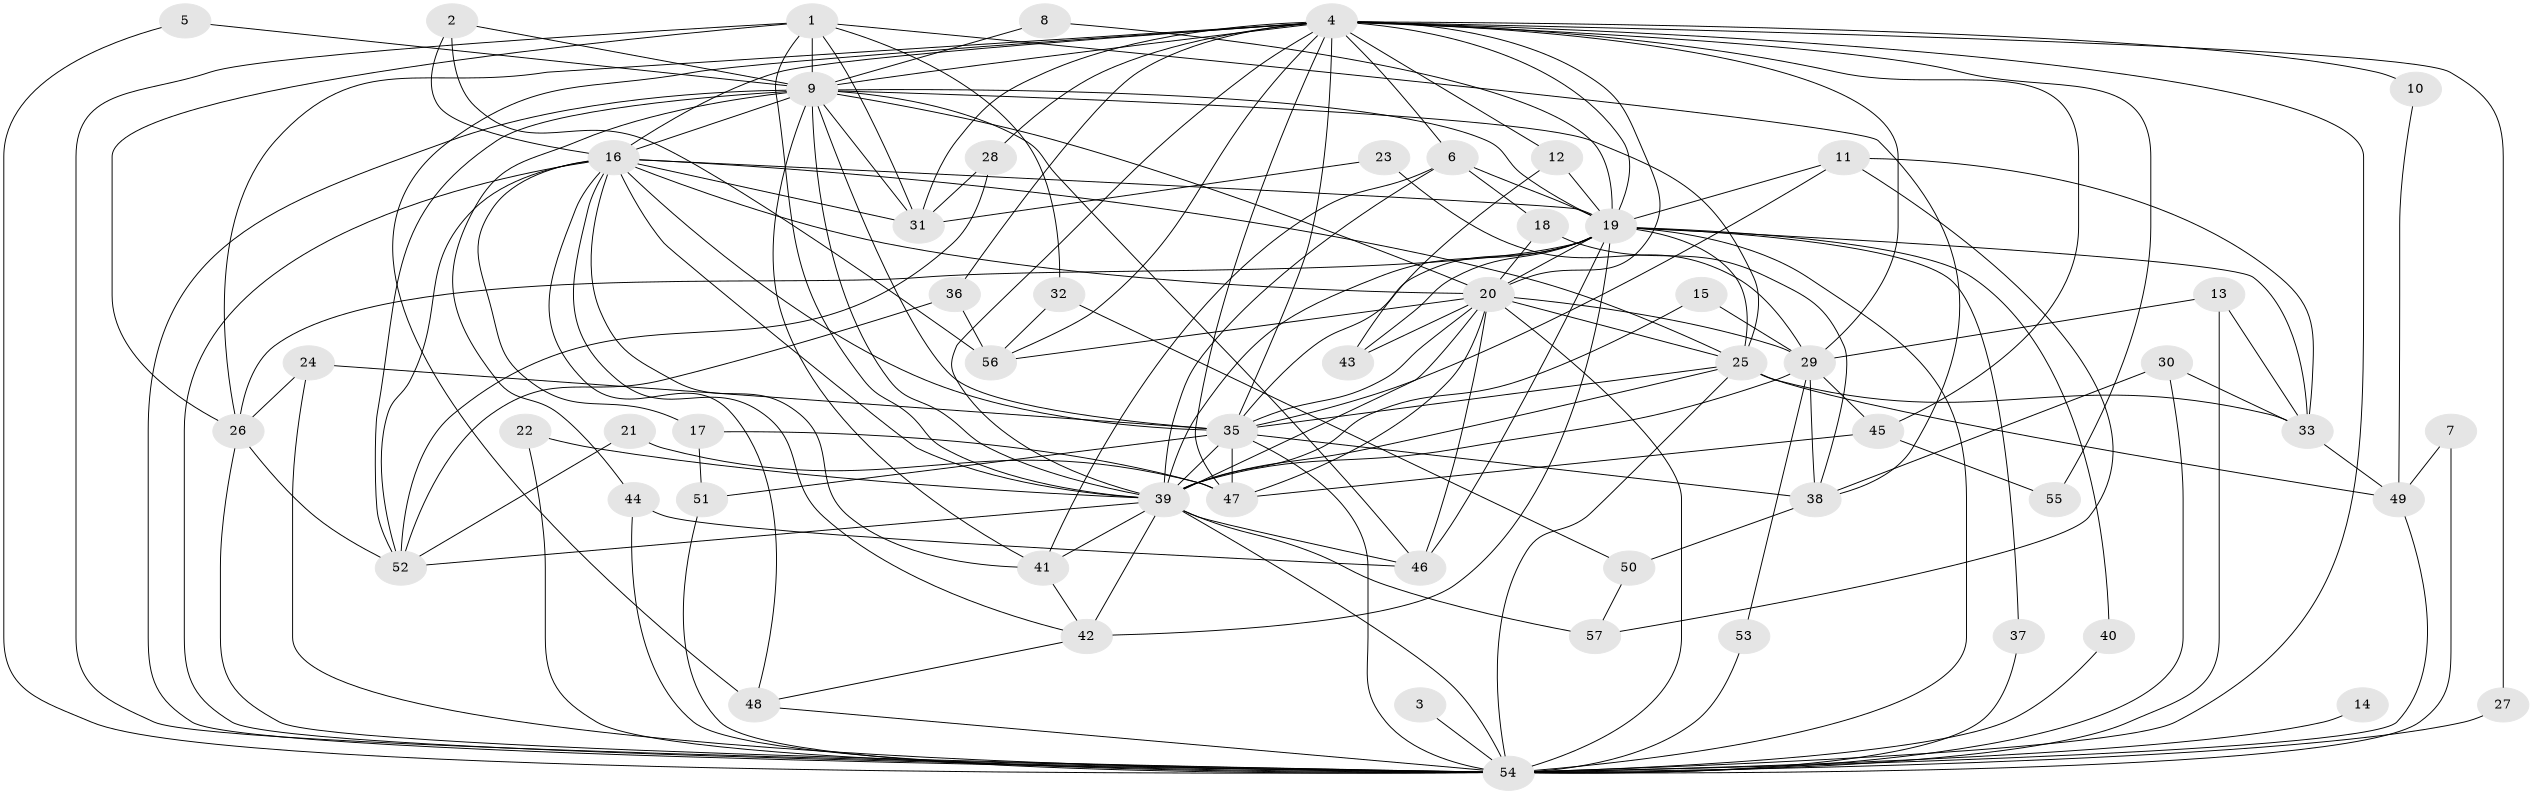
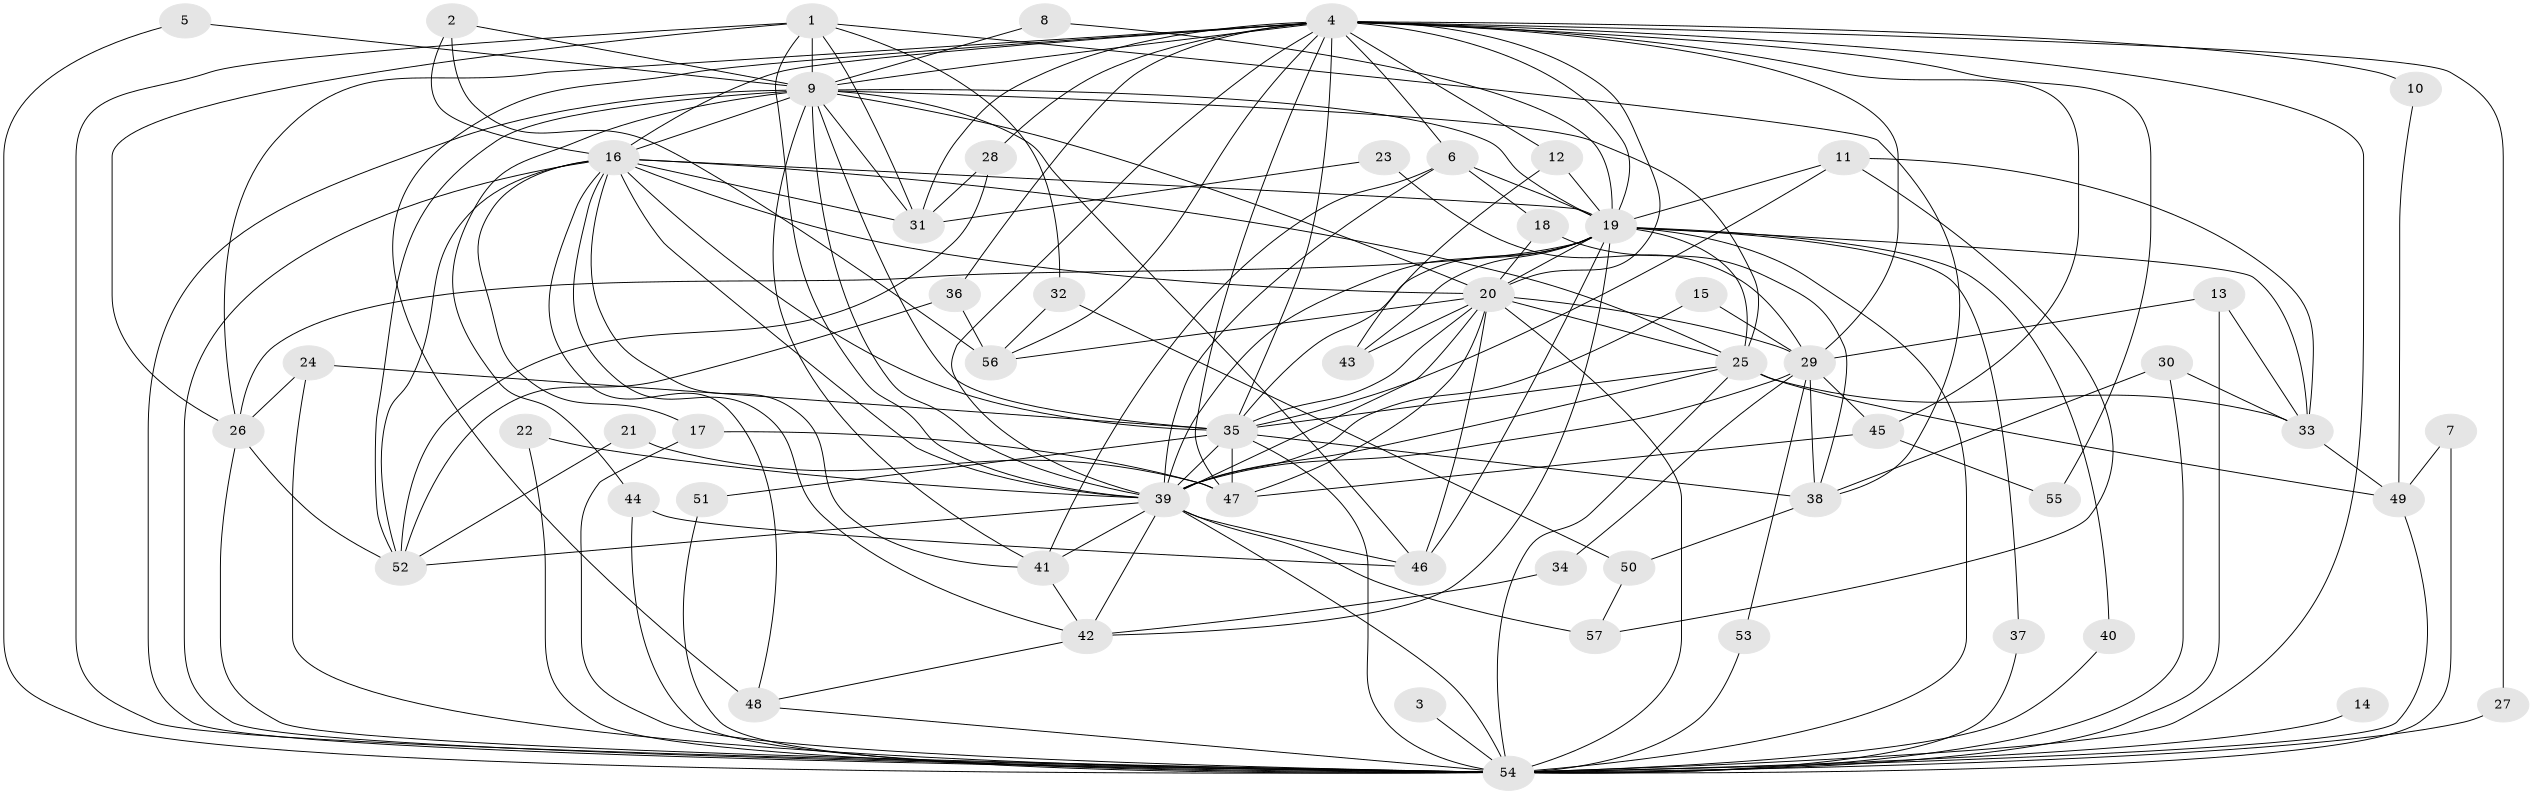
(700, 469) -> (706, 733)
none -> (1561, 568)
